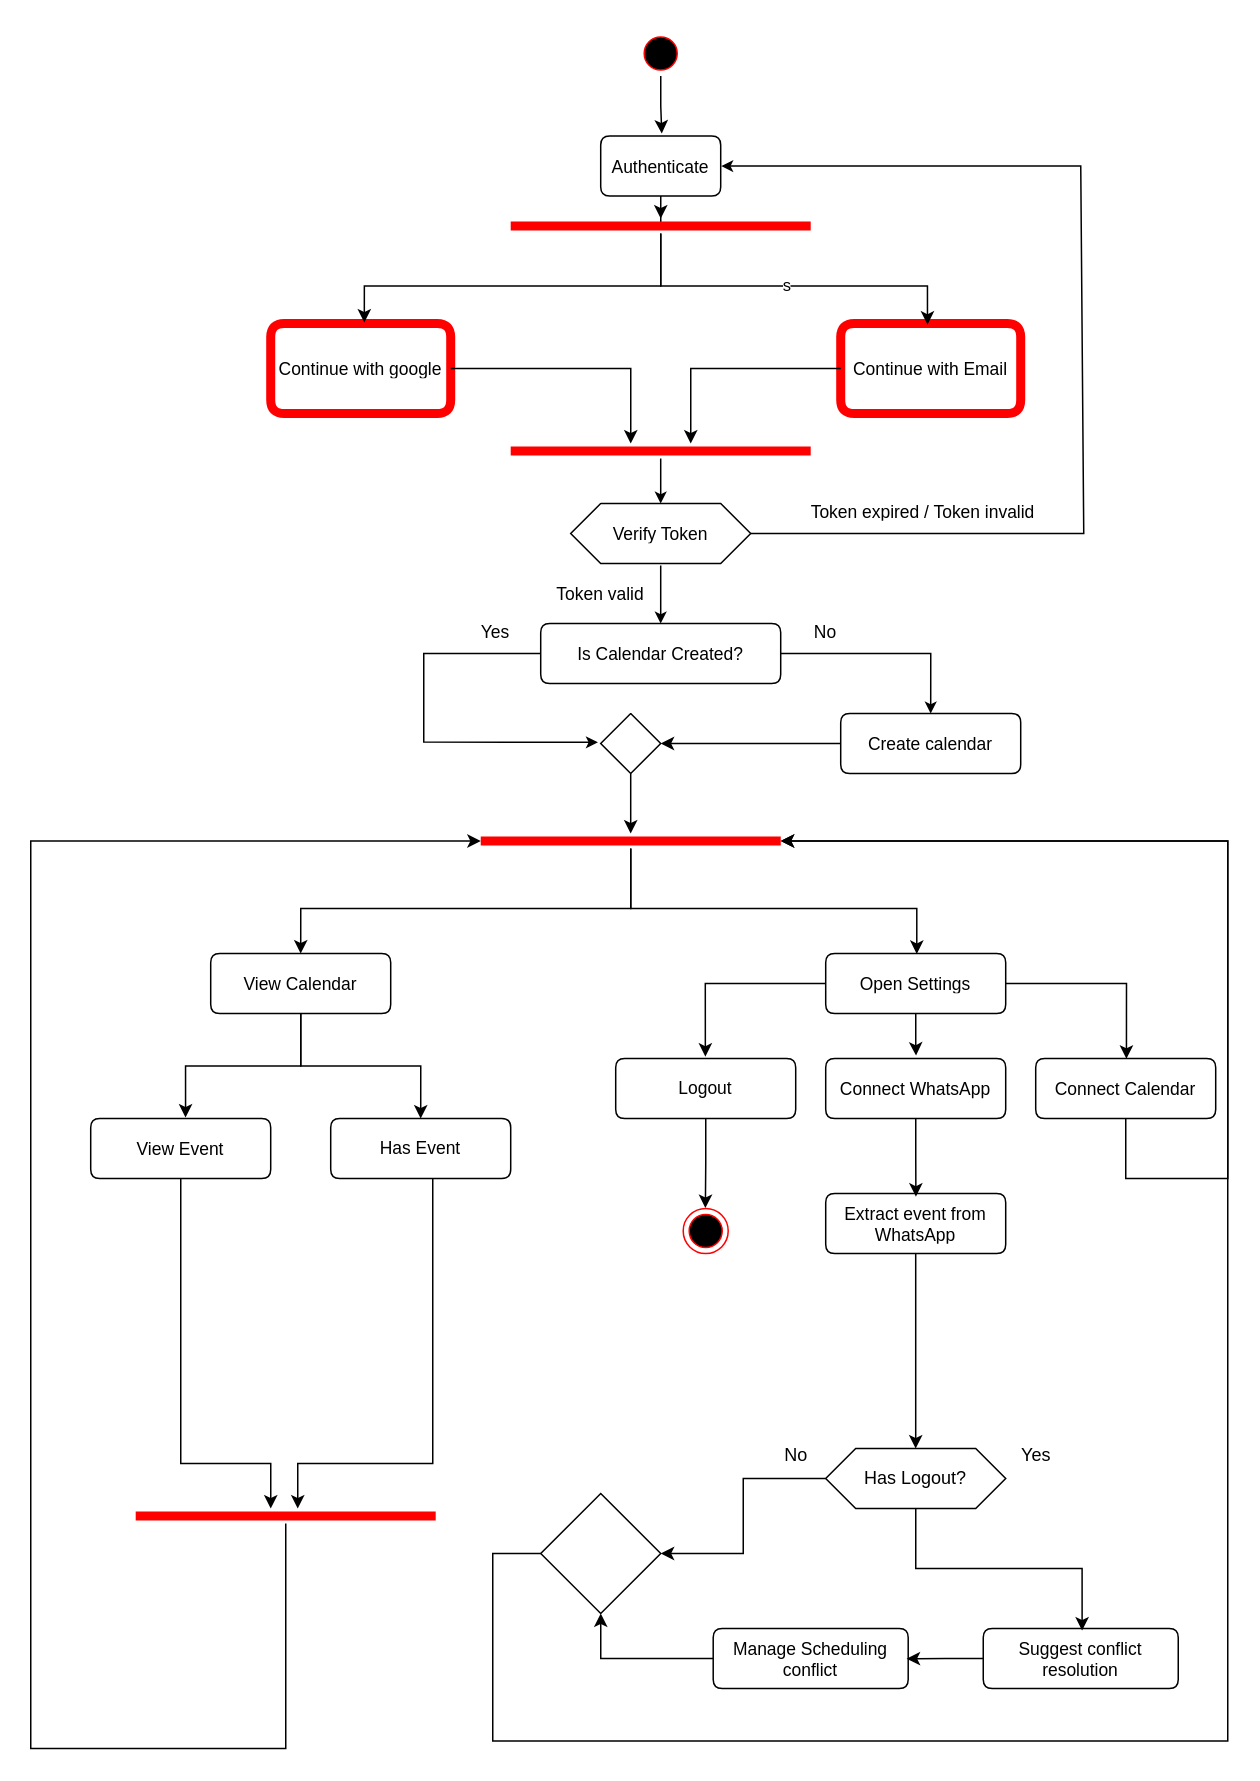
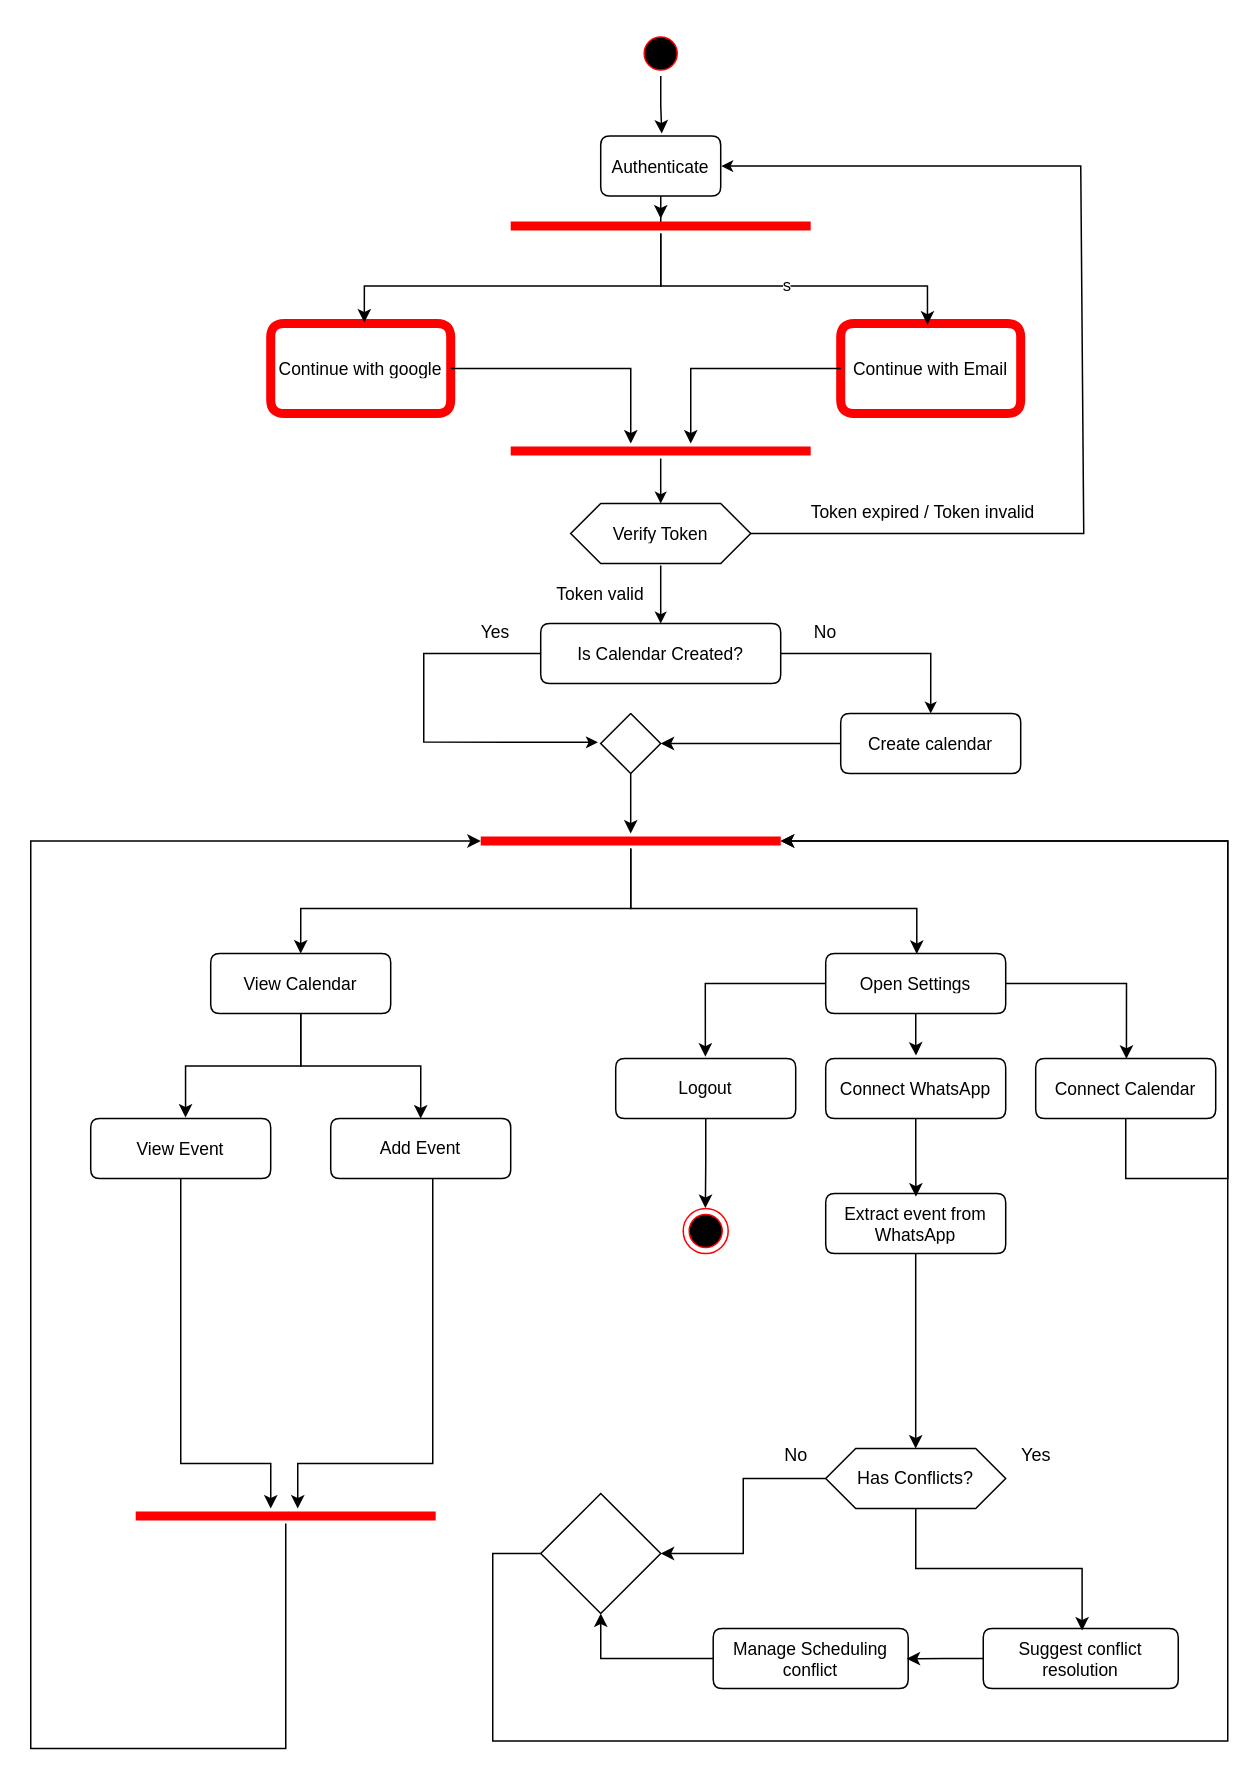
(421, 1148) -> (421, 1148)
(916, 1478) -> (916, 1478)
